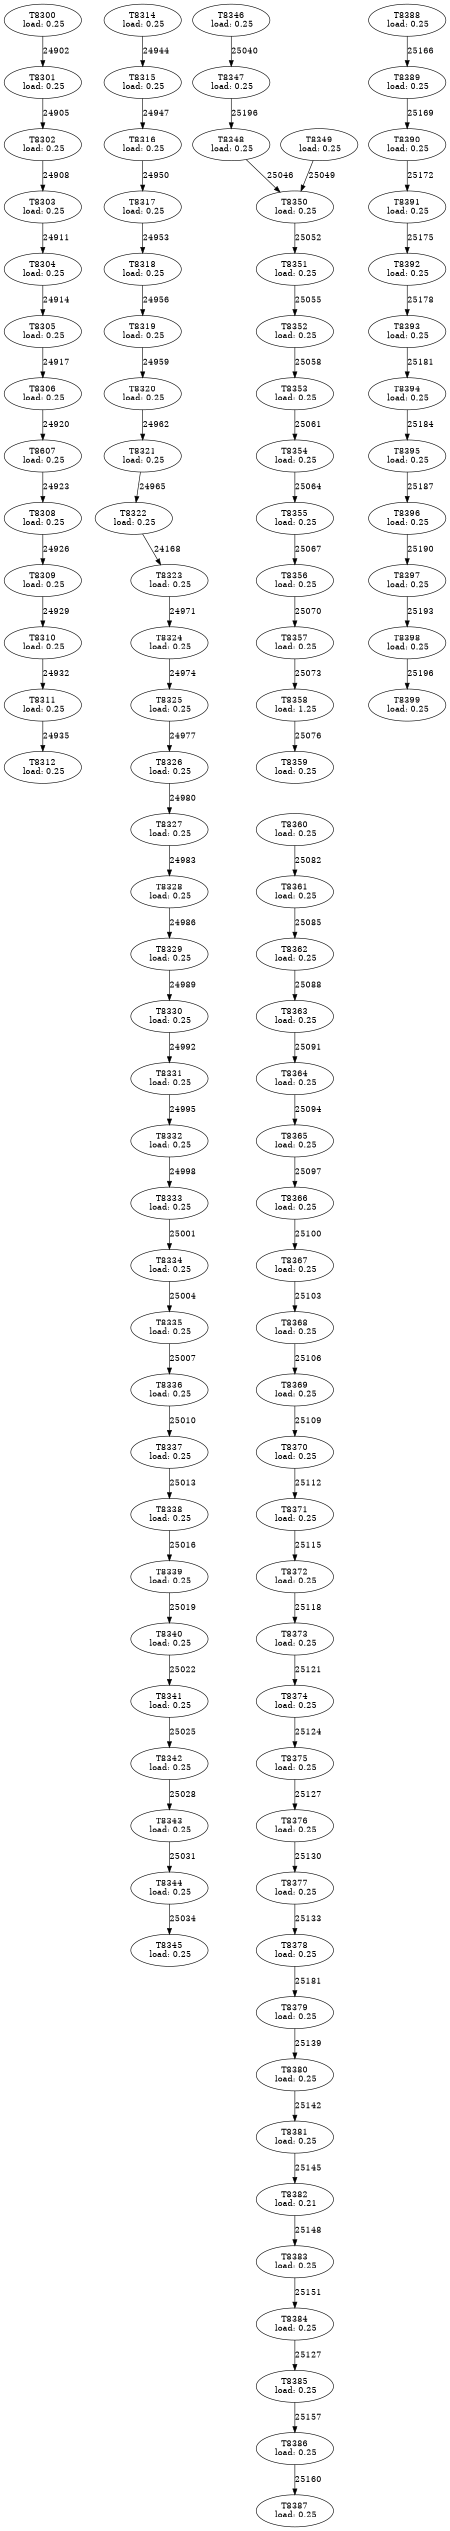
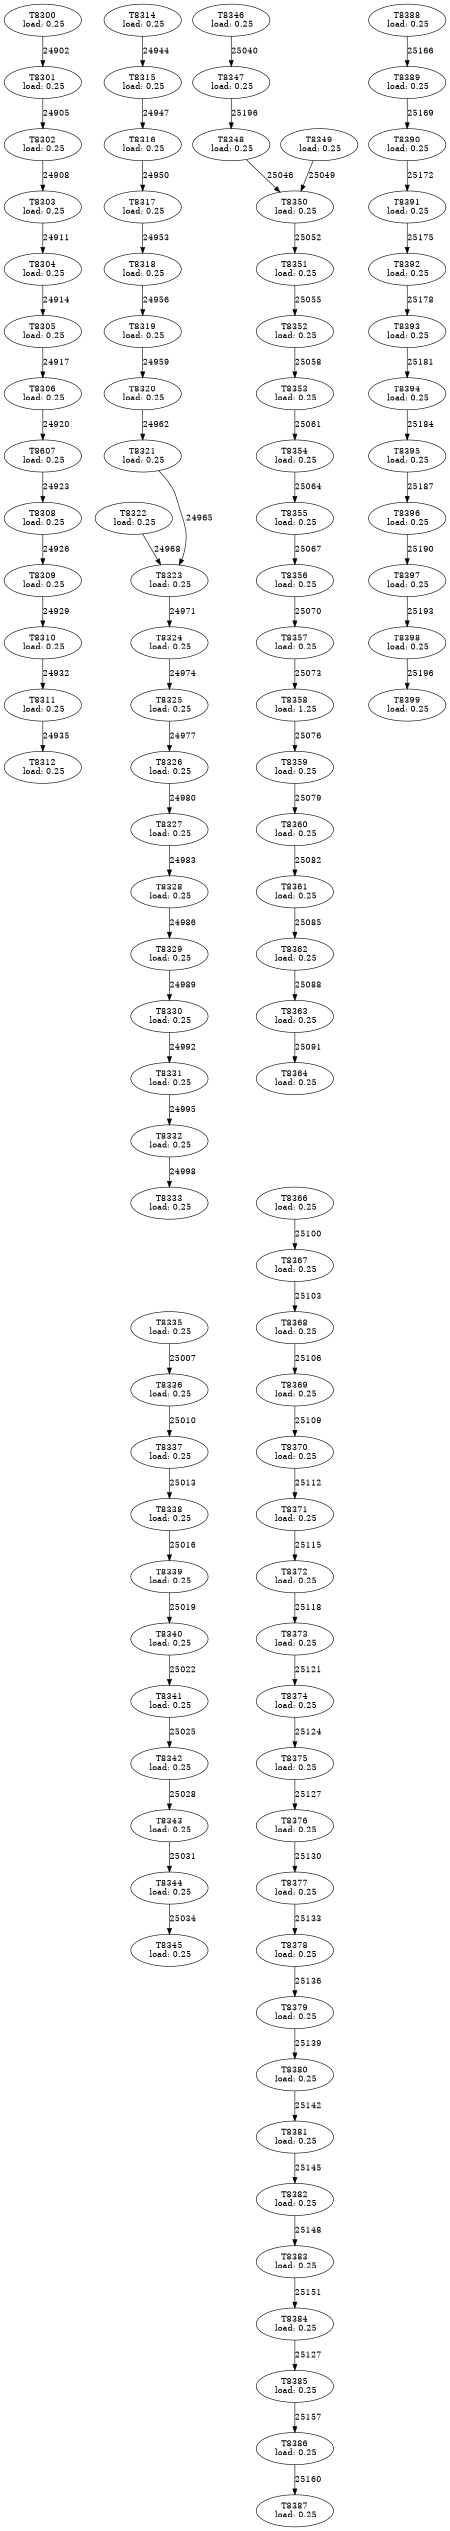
(139, 484) -> (181, 513)
(168, 549) -> (168, 549)
none -> (295, 795)
(295, 1141) -> none
(169, 1265) -> none
(309, 1981) -> (309, 1981)
(295, 2199) -> (295, 2199)
